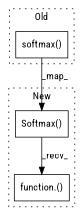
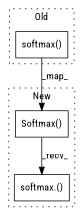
(42, 188) -> (42, 188)
